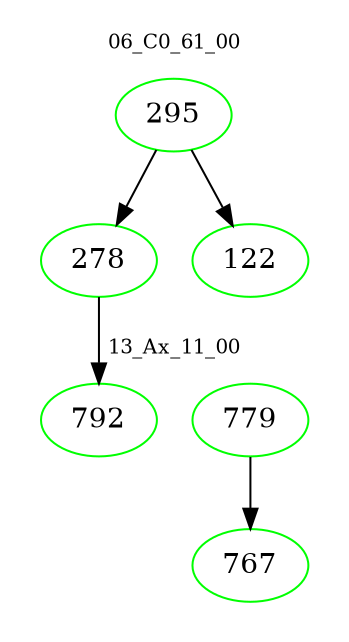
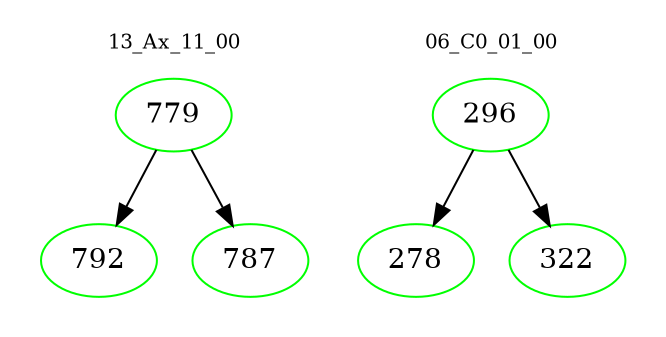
(175, 43) -> (492, 43)
(174, 115) -> (491, 115)
(250, 261) -> (567, 261)
(99, 341) -> (141, 178)
(250, 565) -> (250, 261)
